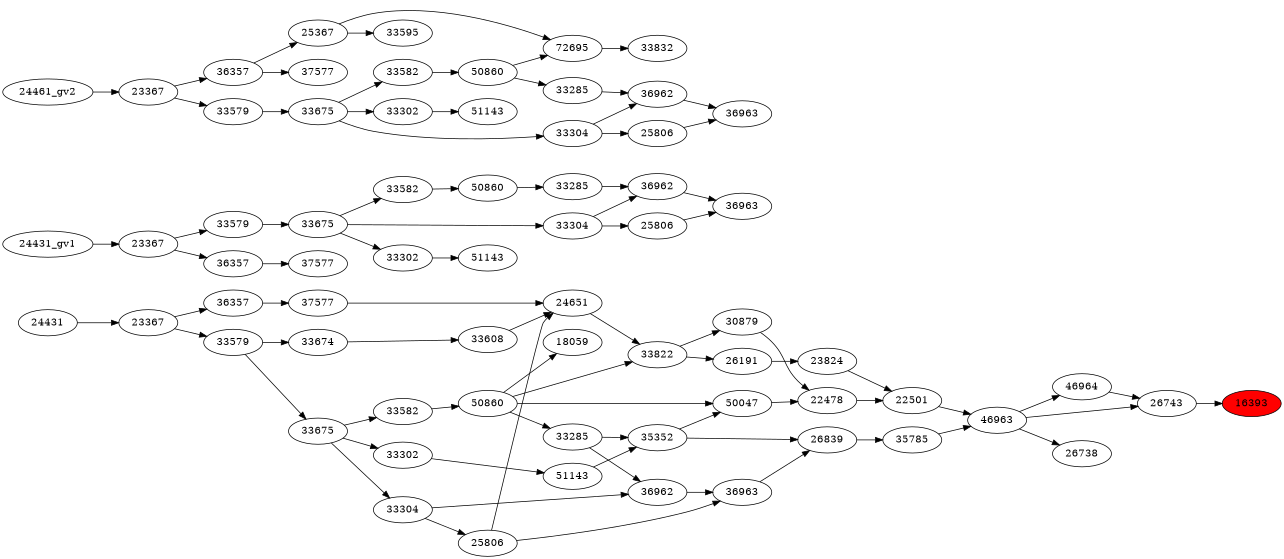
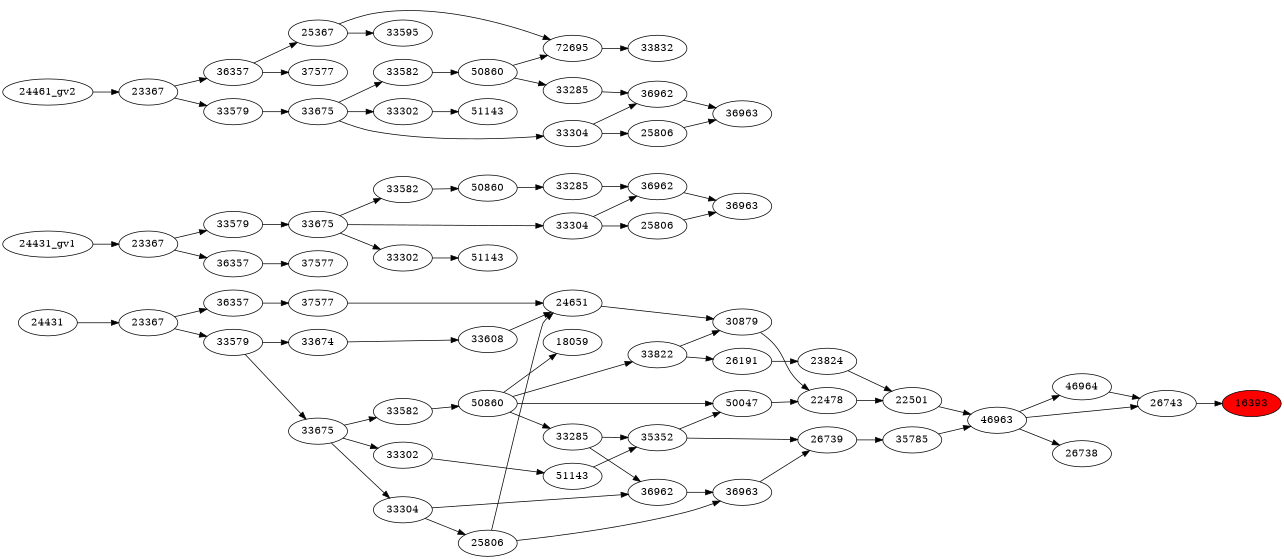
(612, 327) -> (654, 312)
(827, 440) -> (827, 440)
